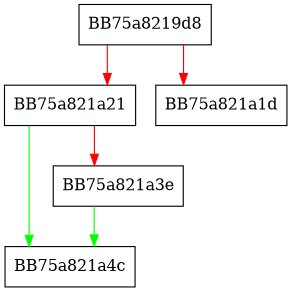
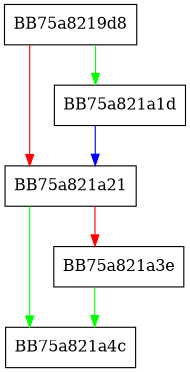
(184, 59) -> (96, 59)
none -> (95, 140)
